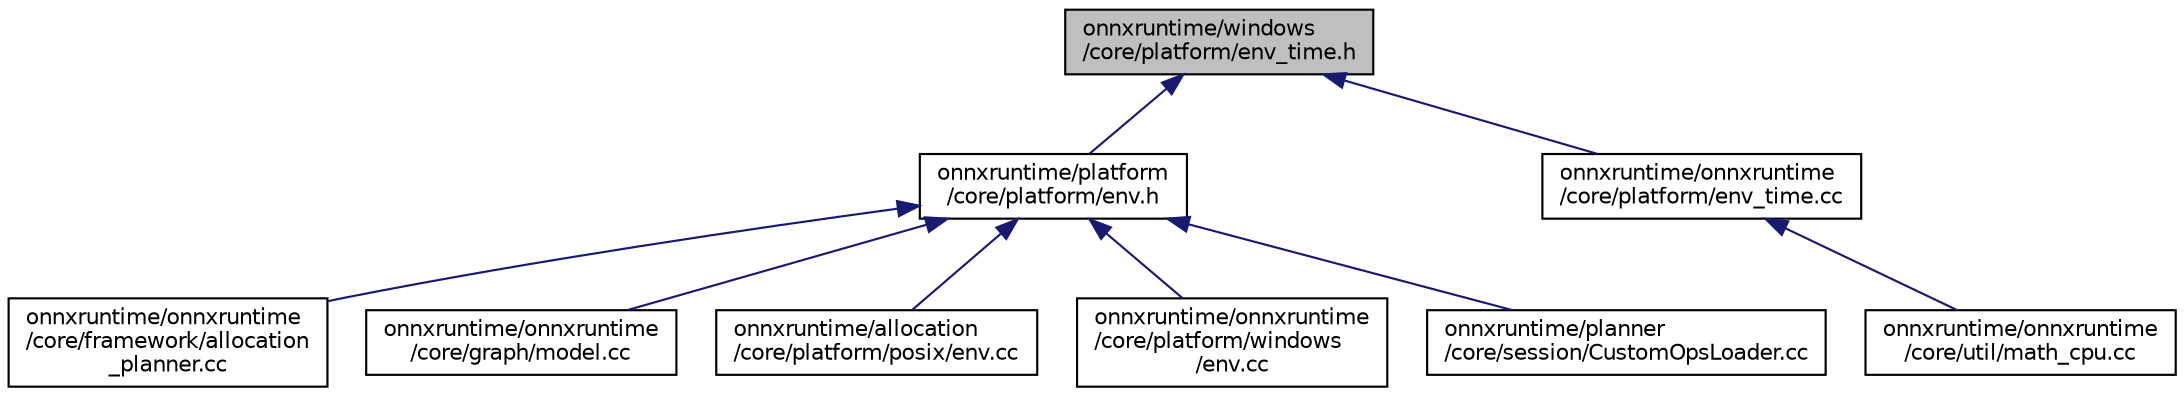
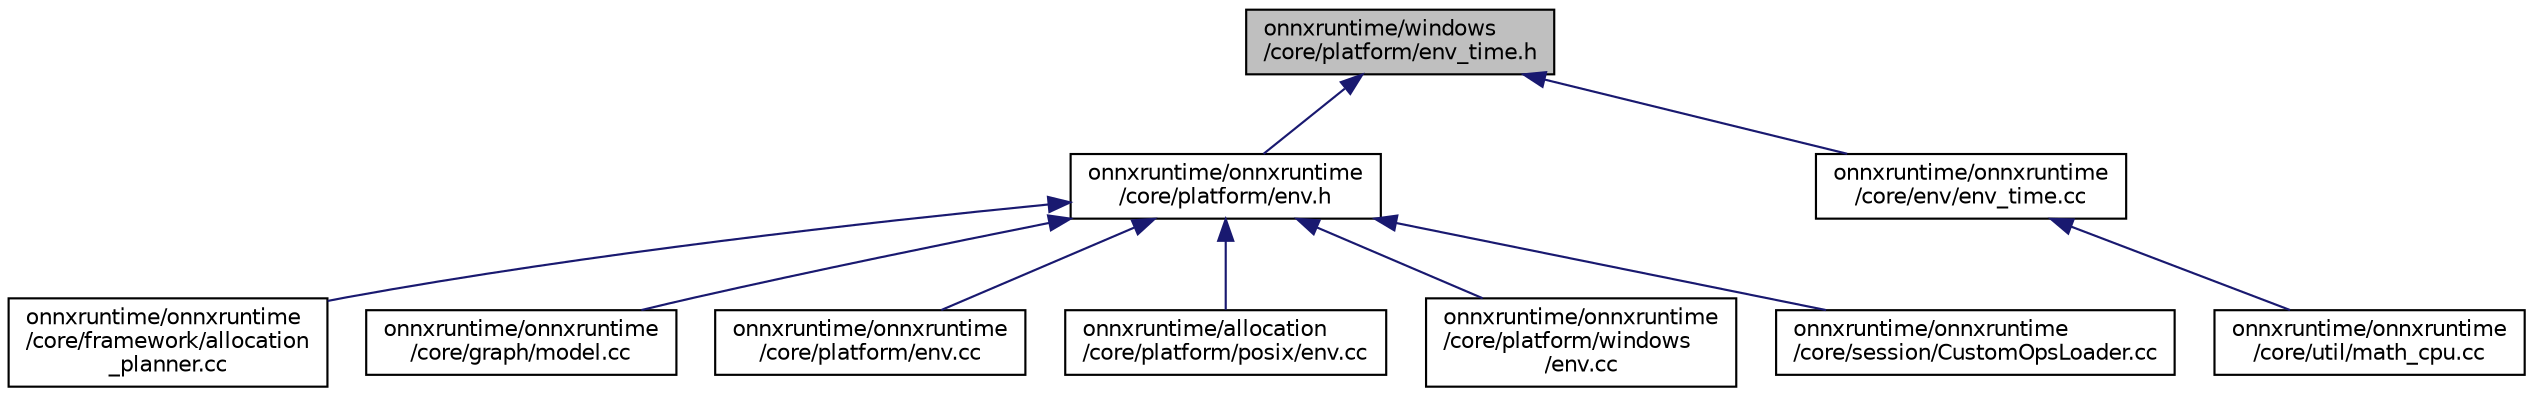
(1053, 186) -> (1226, 186)
(1702, 186) -> (1971, 186)
none -> (870, 343)
(1626, 343) -> (1975, 343)
